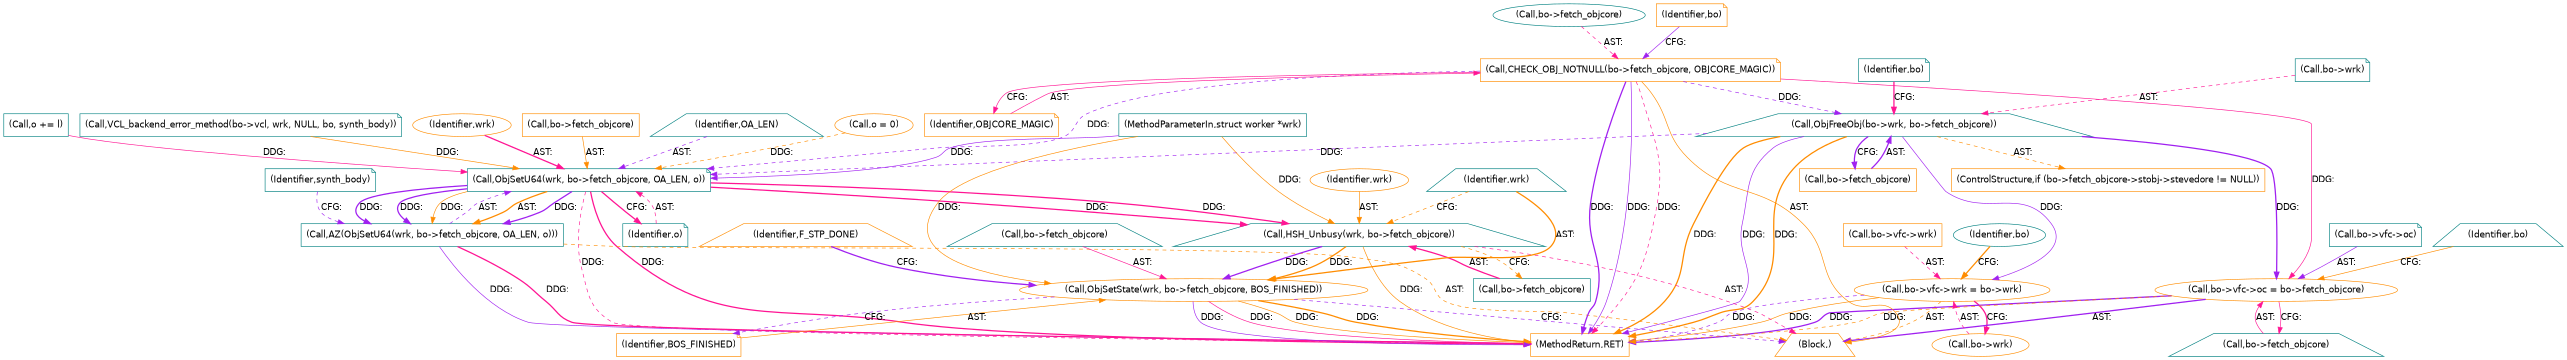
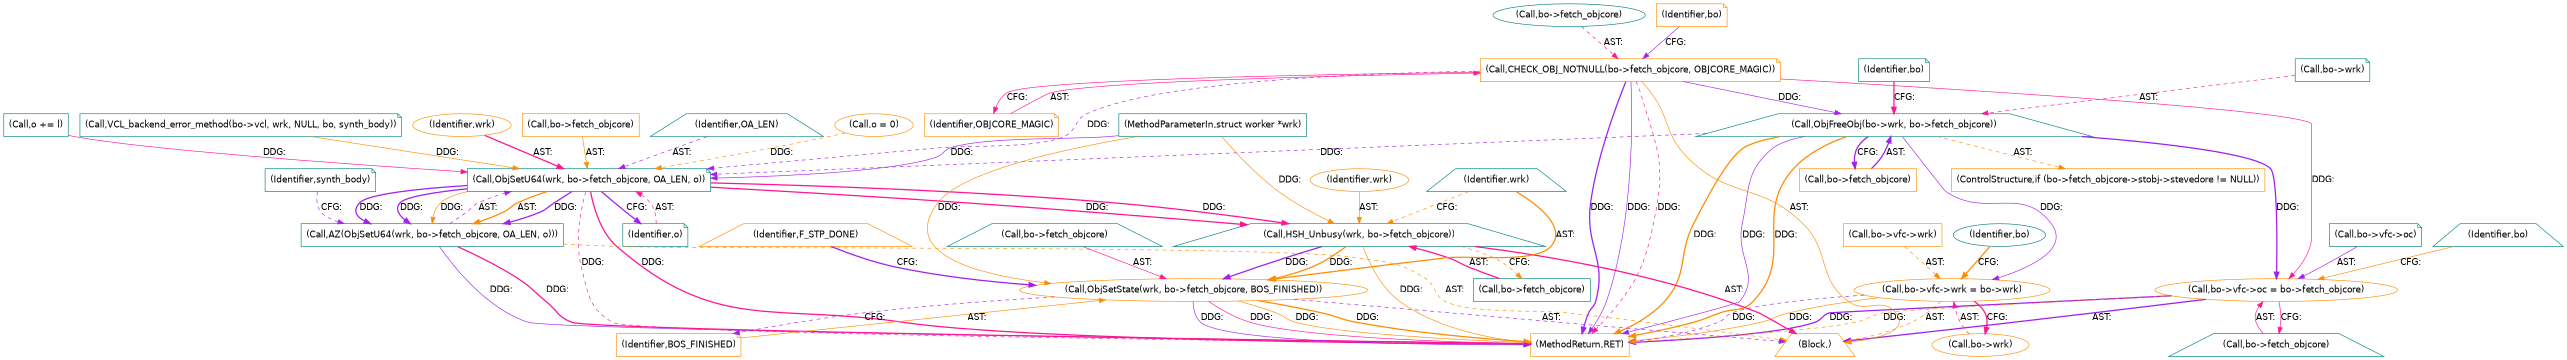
(1759, 97) -> (1759, 97)
(618, 206) -> (618, 206)
(1920, 260) -> (1920, 260)
(1628, 274) -> (1628, 274)
(1553, 318) -> (1553, 318)
